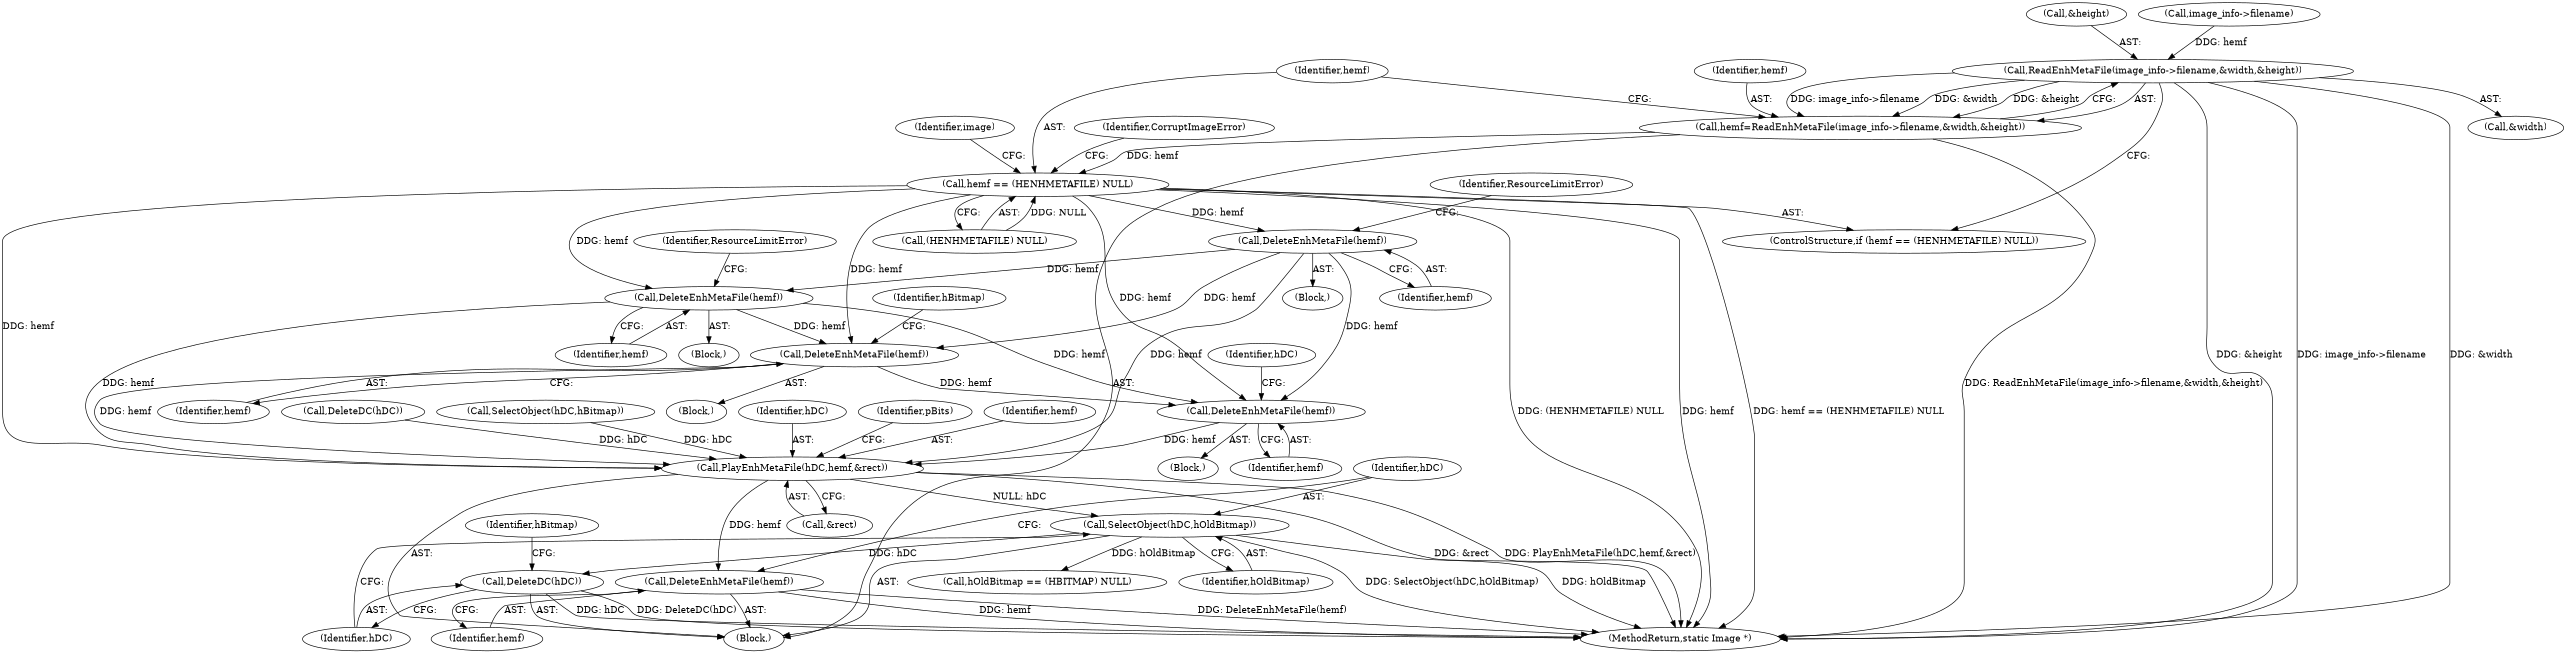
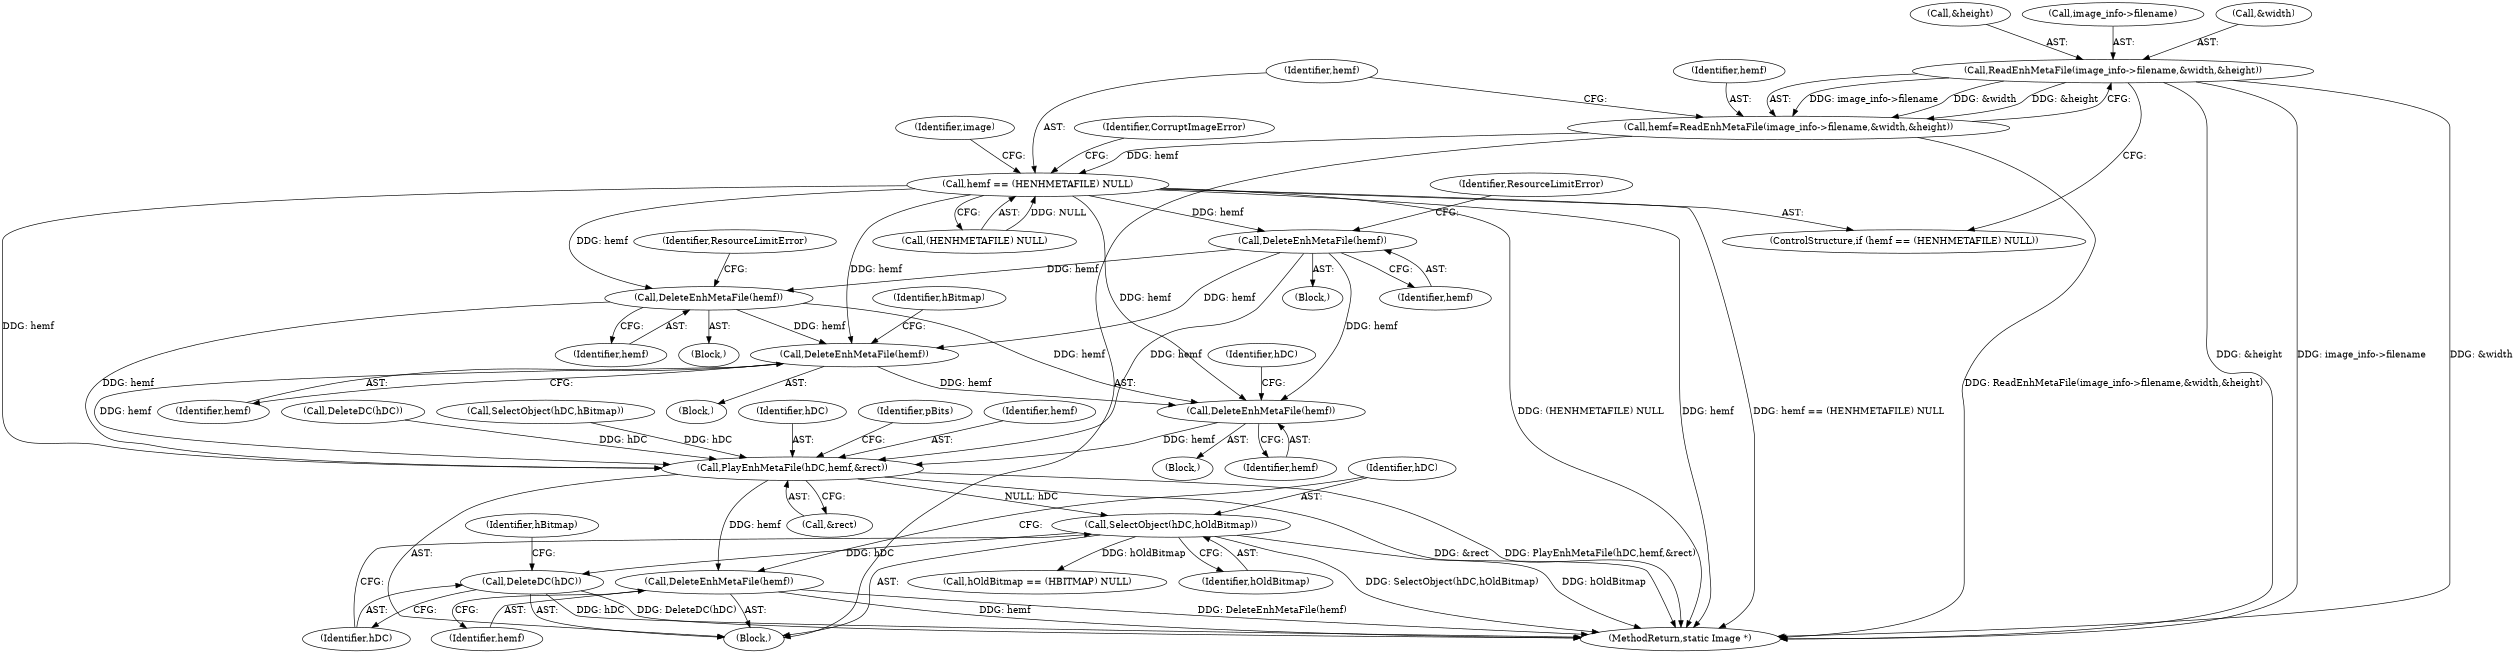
(2221, 43) -> (2125, 43)
(2410, 86) -> (2194, 41)
